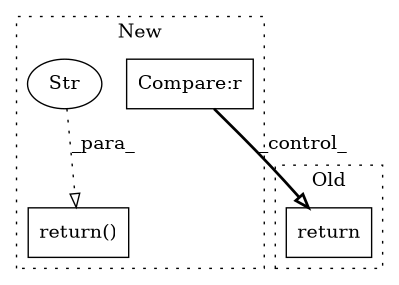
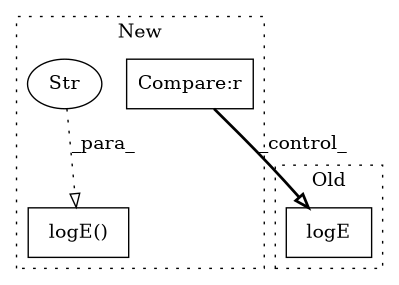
(78, 233) -> (78, 233)
(329, 233) -> (329, 233)
